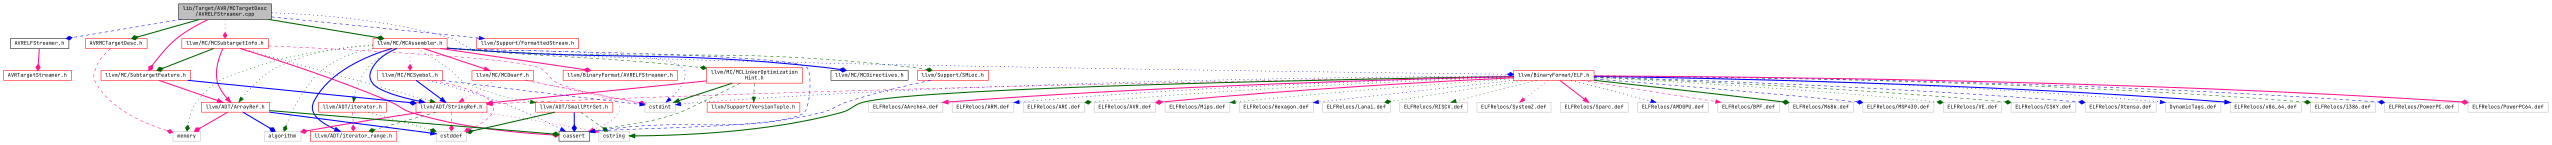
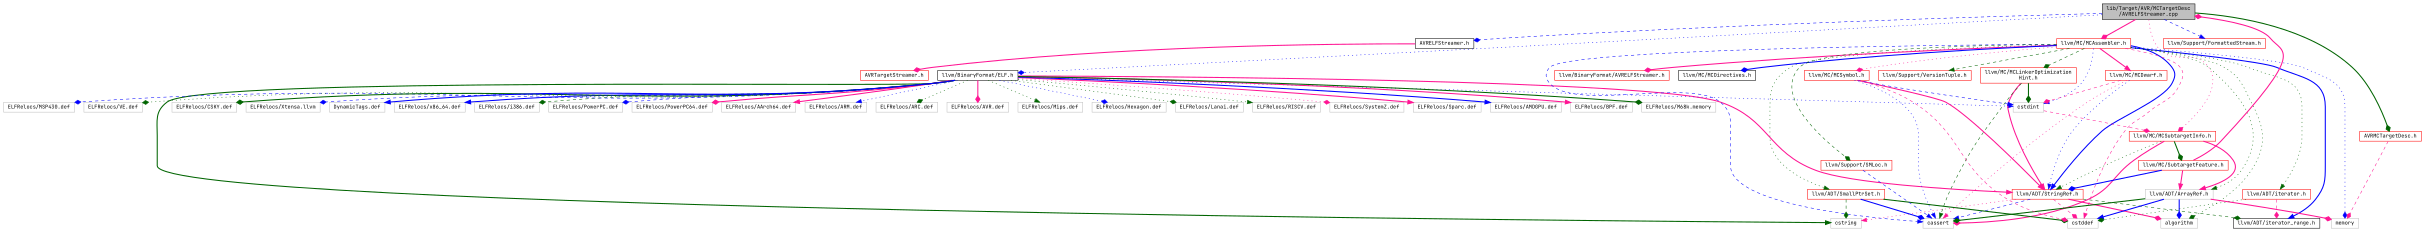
(323, 28) -> (2121, 27)
(177, 38) -> (2272, 81)
(468, 58) -> (2094, 120)
(267, 63) -> (2300, 67)
(1554, 75) -> (978, 75)
(1877, 84) -> (673, 94)
(429, 90) -> (1960, 112)
(479, 90) -> (2078, 124)
(754, 90) -> (2012, 59)
(1536, 90) -> (1171, 89)
(1416, 91) -> (1050, 91)
(1611, 91) -> (1263, 87)
(1649, 91) -> (1292, 85)
(1861, 91) -> (599, 95)
(705, 92) -> (2028, 90)
(799, 92) -> (1525, 85)
(235, 107) -> (2179, 194)
(1821, 107) -> (1679, 107)
(2121, 107) -> (283, 107)
none -> (2148, 113)
(354, 136) -> (2277, 223)
(574, 136) -> (1938, 223)
none -> (1995, 208)
